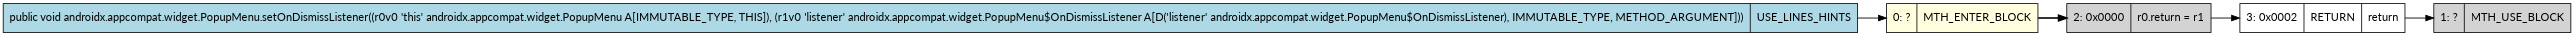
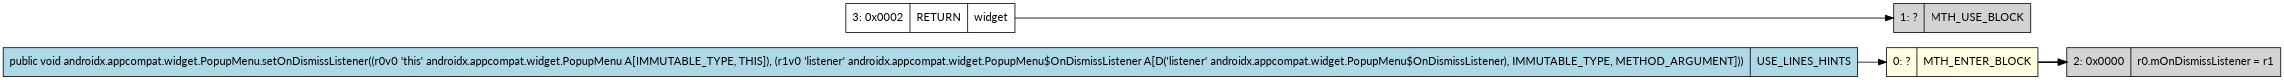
(2171, 18) -> (2206, 62)
(2221, 18) -> none
(2383, 18) -> (991, 18)
